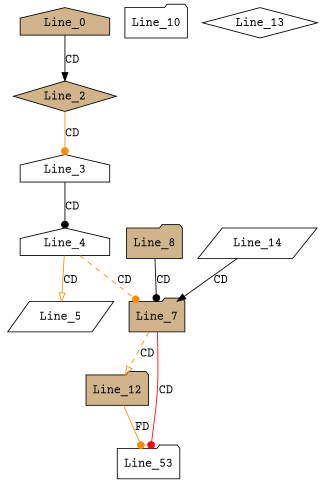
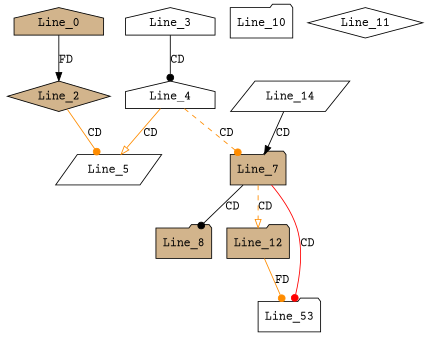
(260, 23) -> (365, 23)
(72, 60) -> (66, 60)
(65, 130) -> (81, 129)
(156, 277) -> (223, 204)
